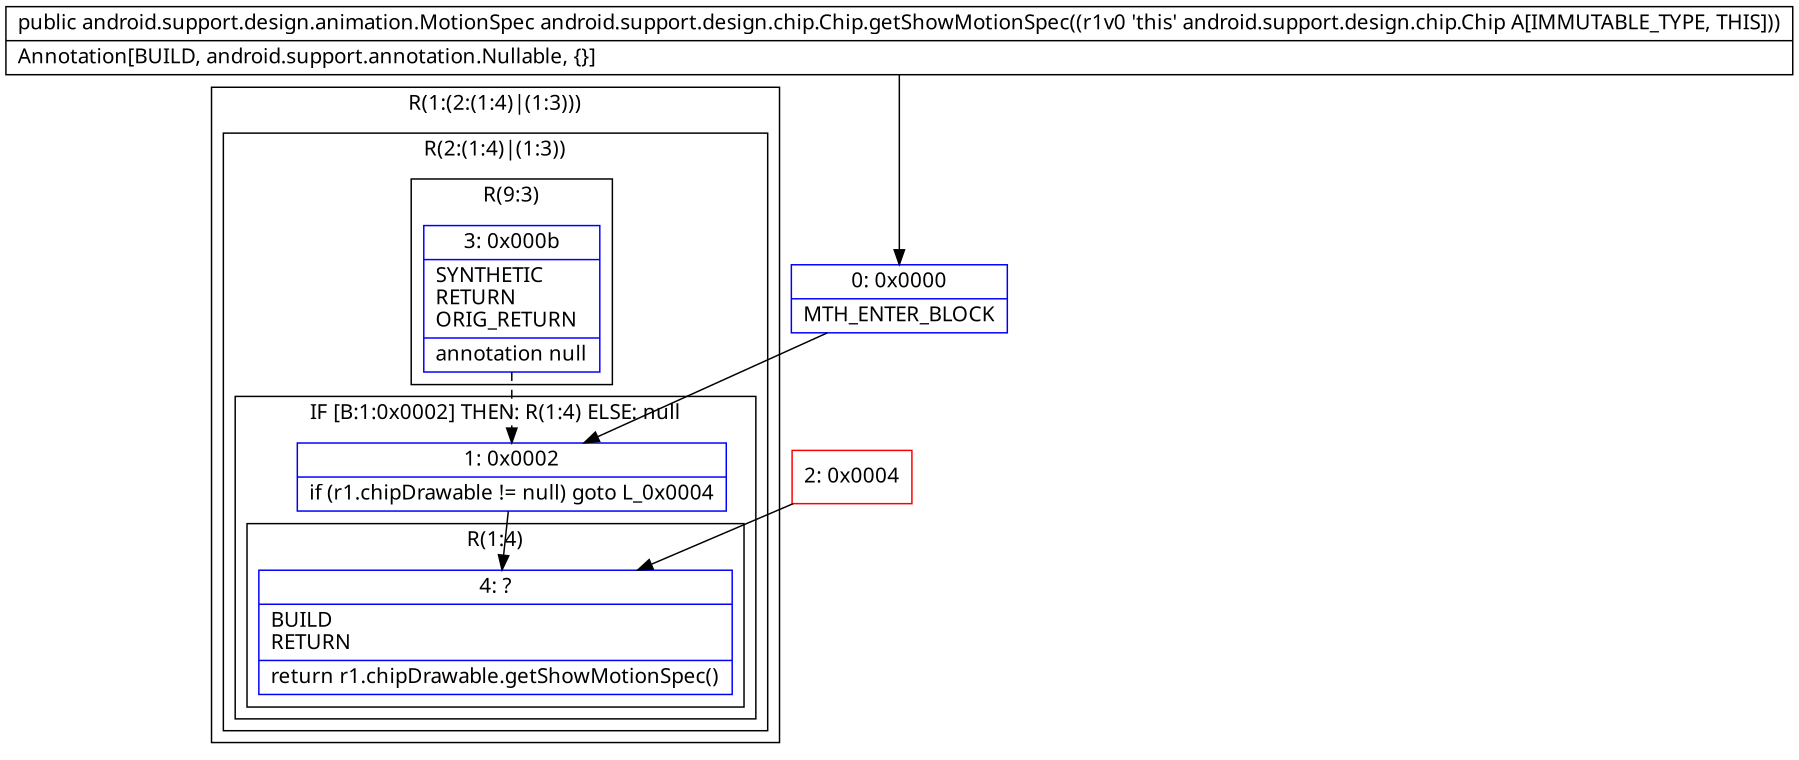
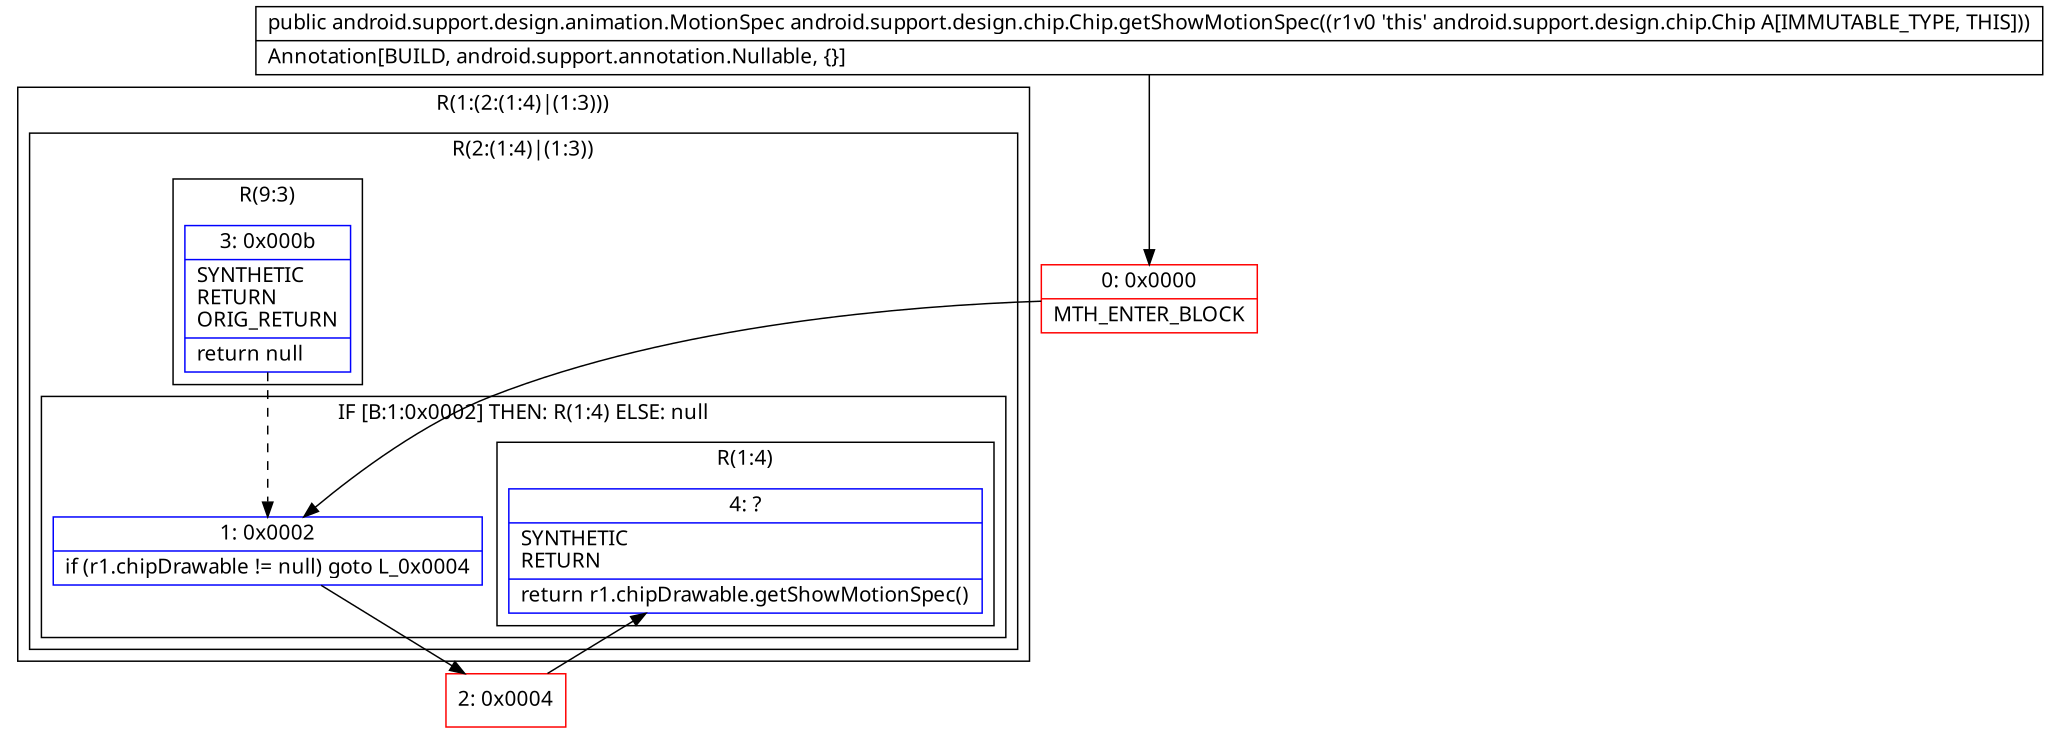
(899, 299) -> (1149, 299)
(512, 354) -> (251, 354)
(506, 533) -> (387, 626)
(302, 621) -> (575, 539)
